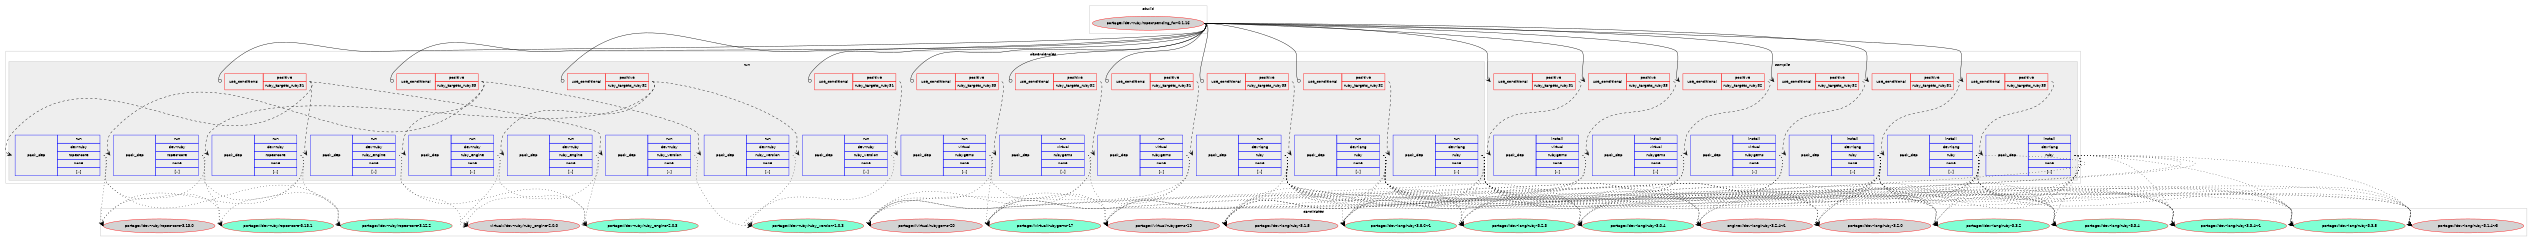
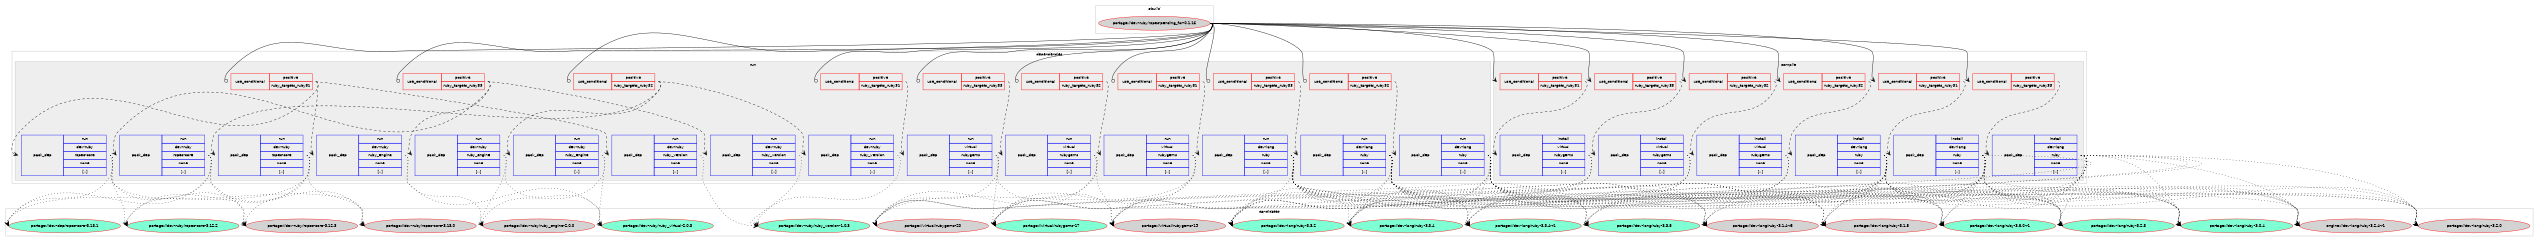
(278, 226) -> (65, 226)
none -> (302, 226)
(524, 226) -> (539, 226)
(642, 226) -> (658, 226)
